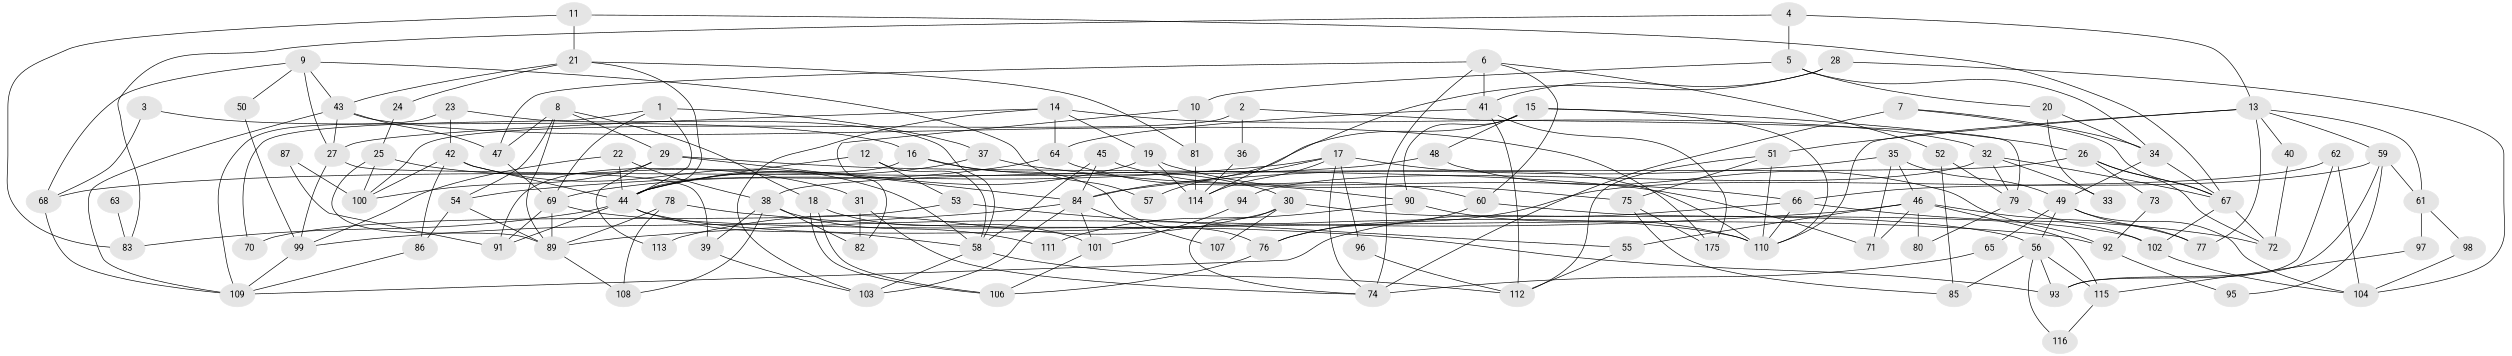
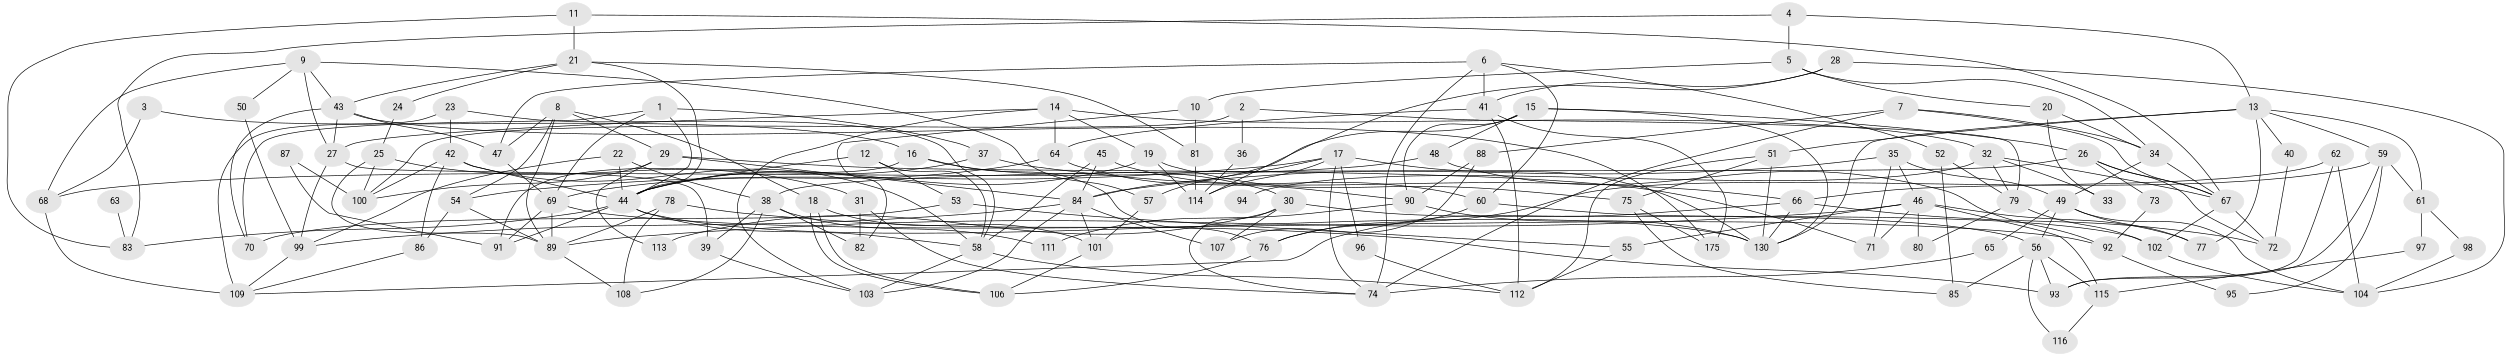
none -> (1481, 155)
(113, 177) -> (244, 139)
(1144, 236) -> (1122, 225)
(1762, 248) -> (1762, 248)
